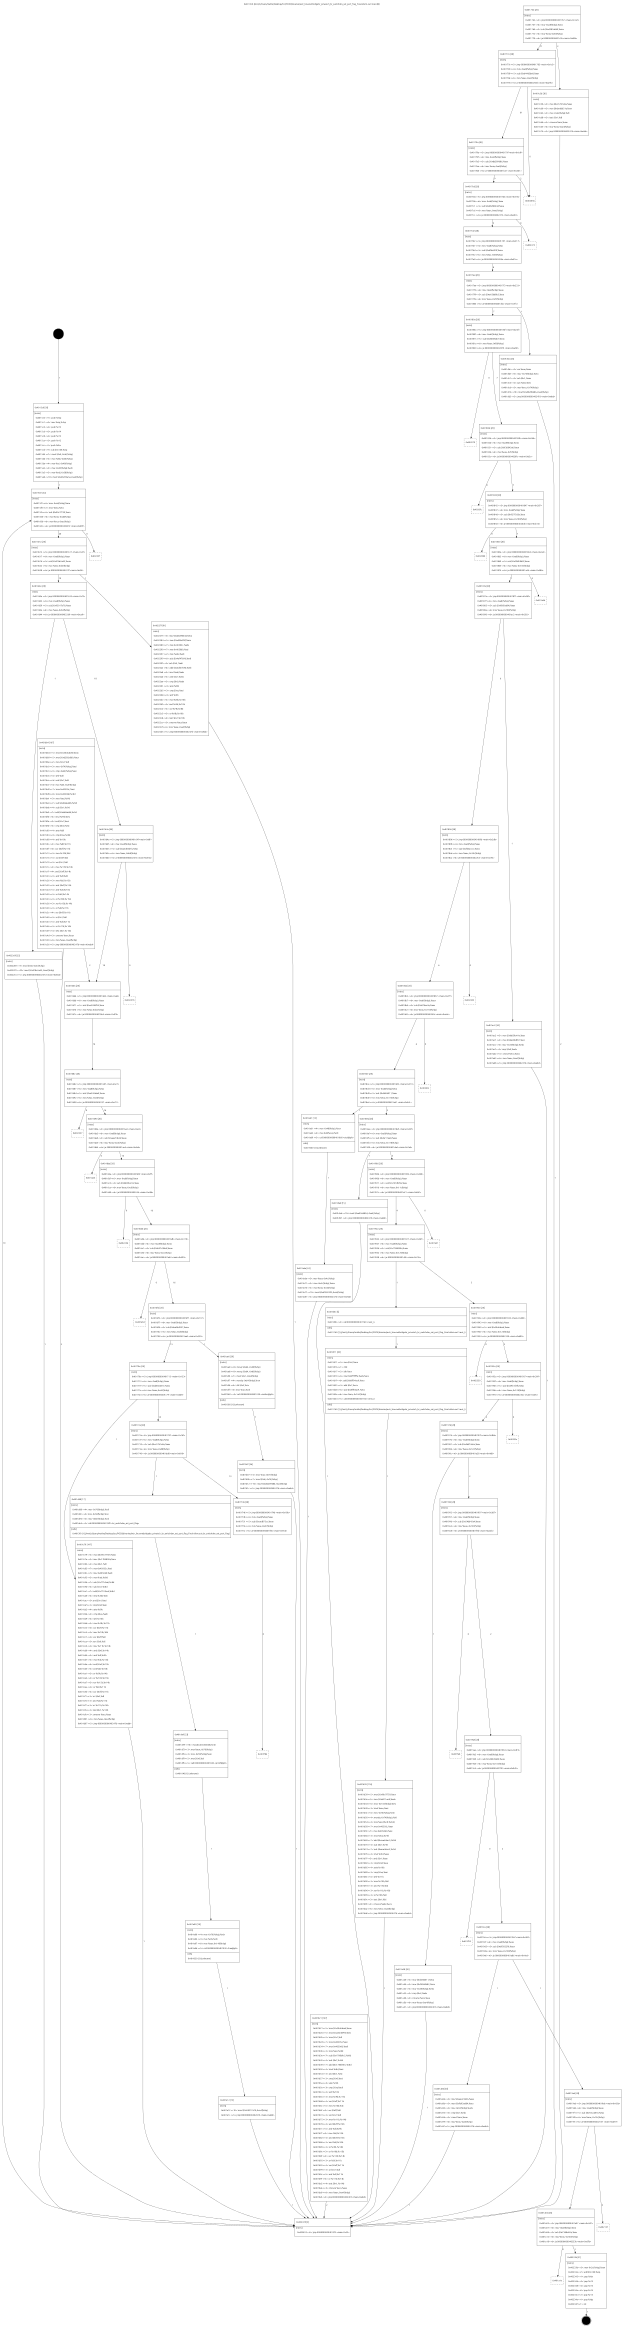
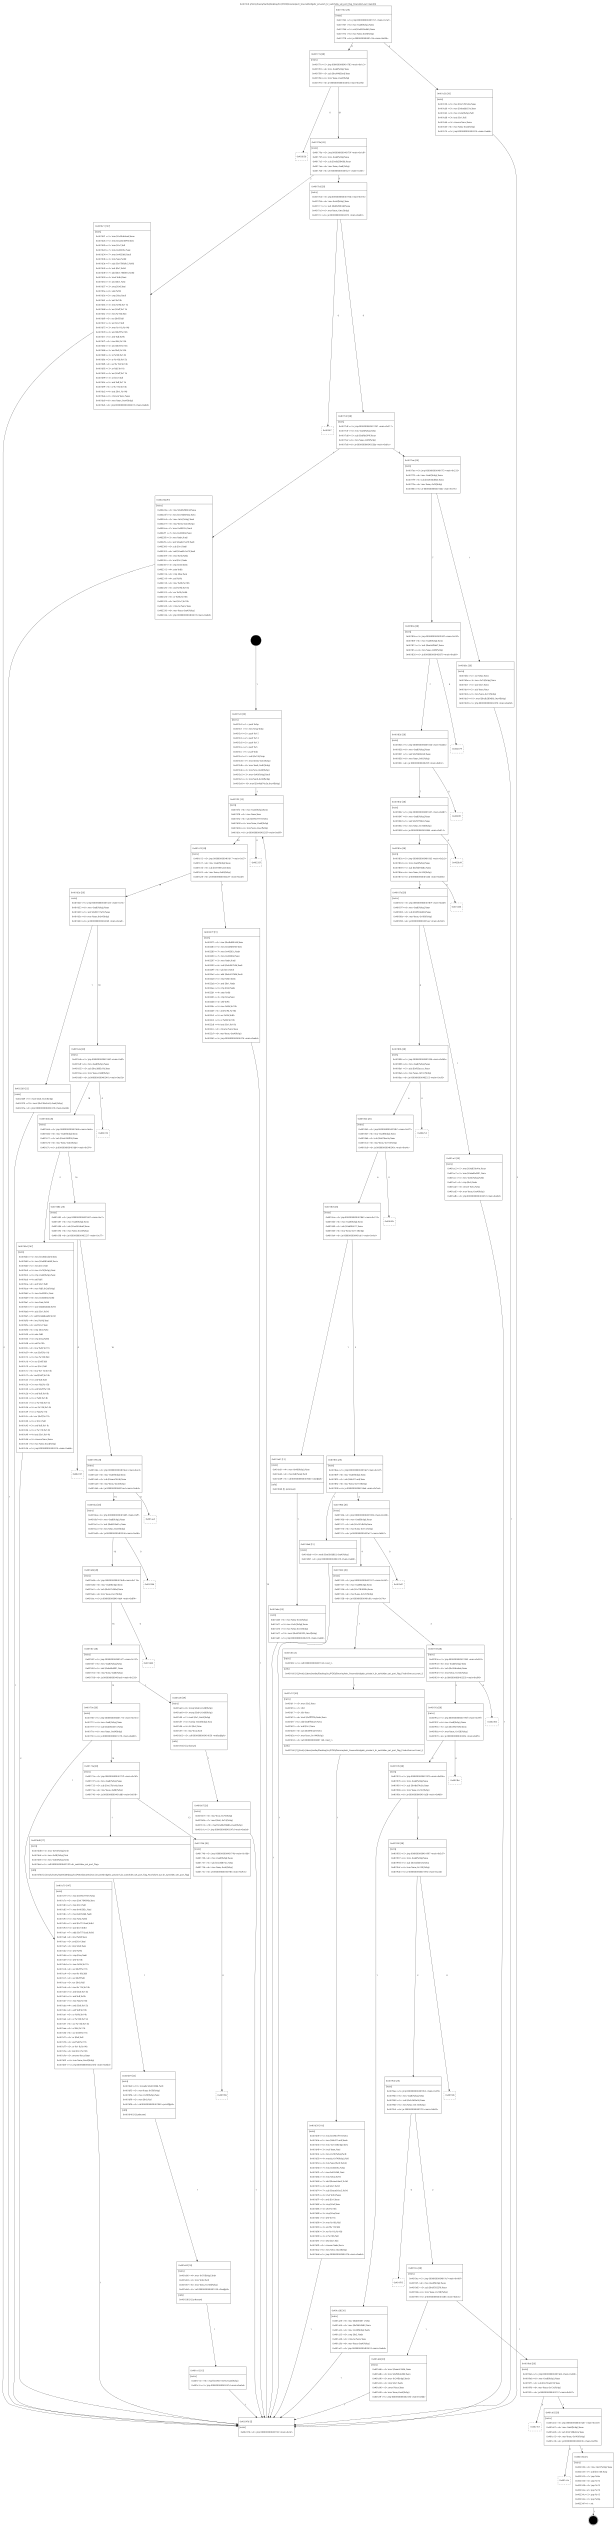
(523, 185) -> (233, 234)
none -> (184, 558)
(87, 965) -> (49, 1196)
